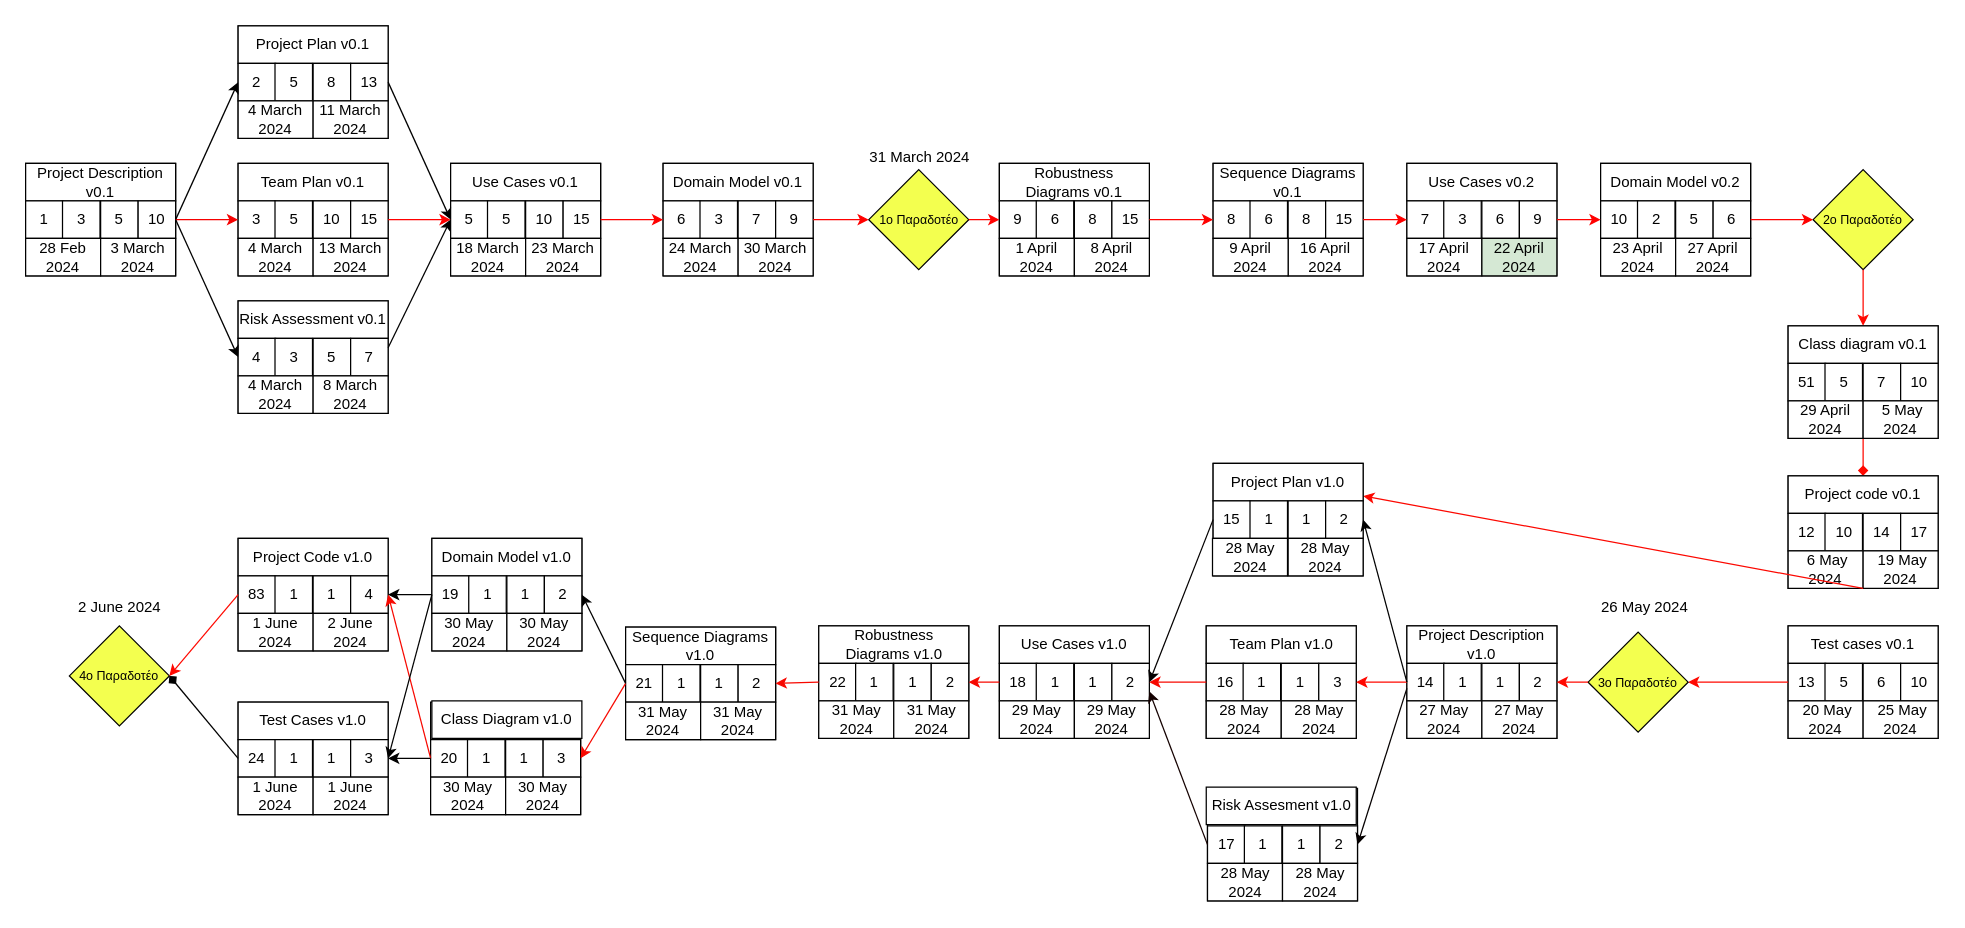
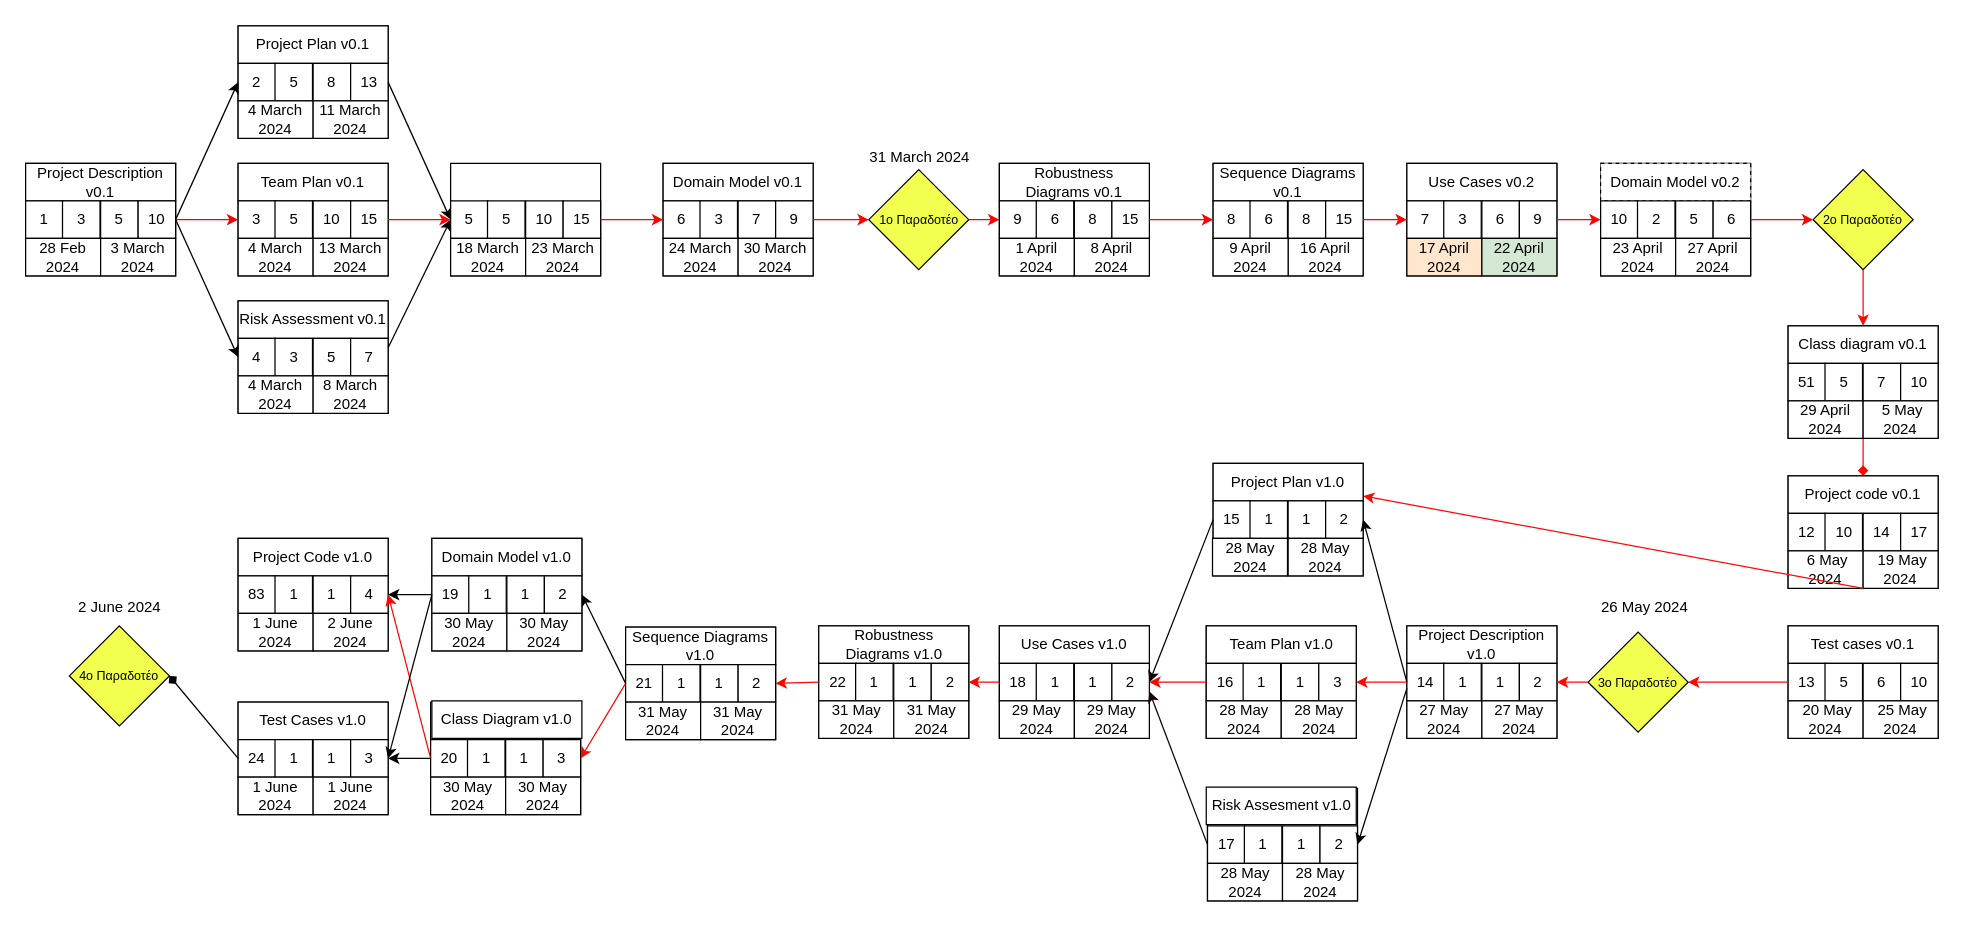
(526, 182) -> none
(1676, 182) -> (1676, 182)
(1444, 257) -> (1444, 257)
(206, 632) -> none
